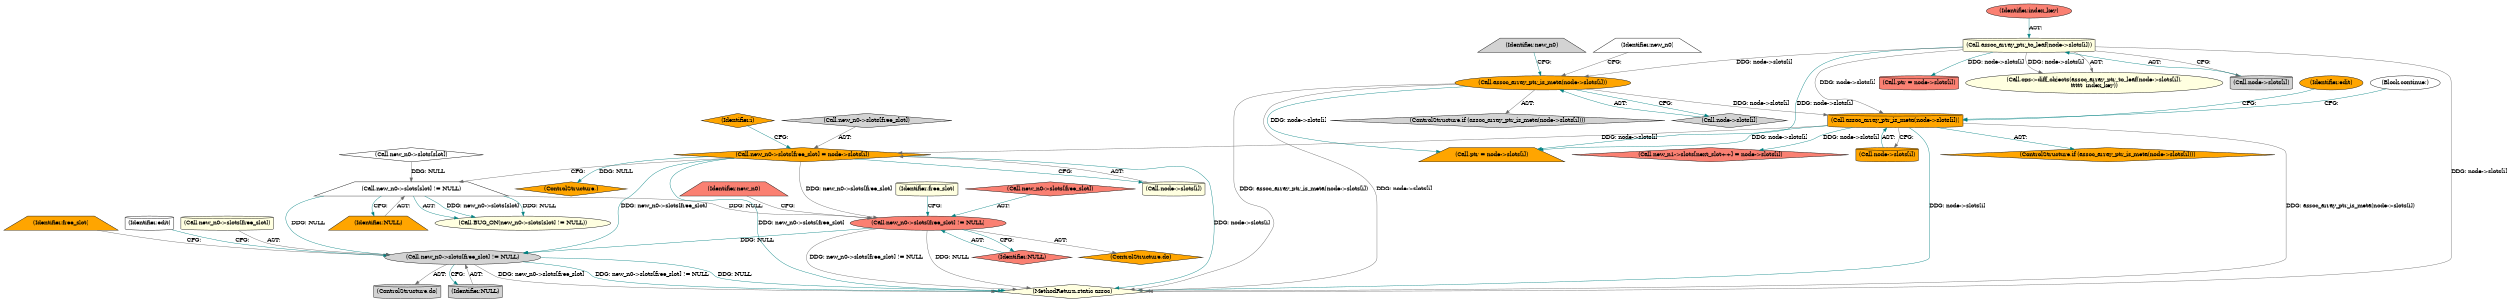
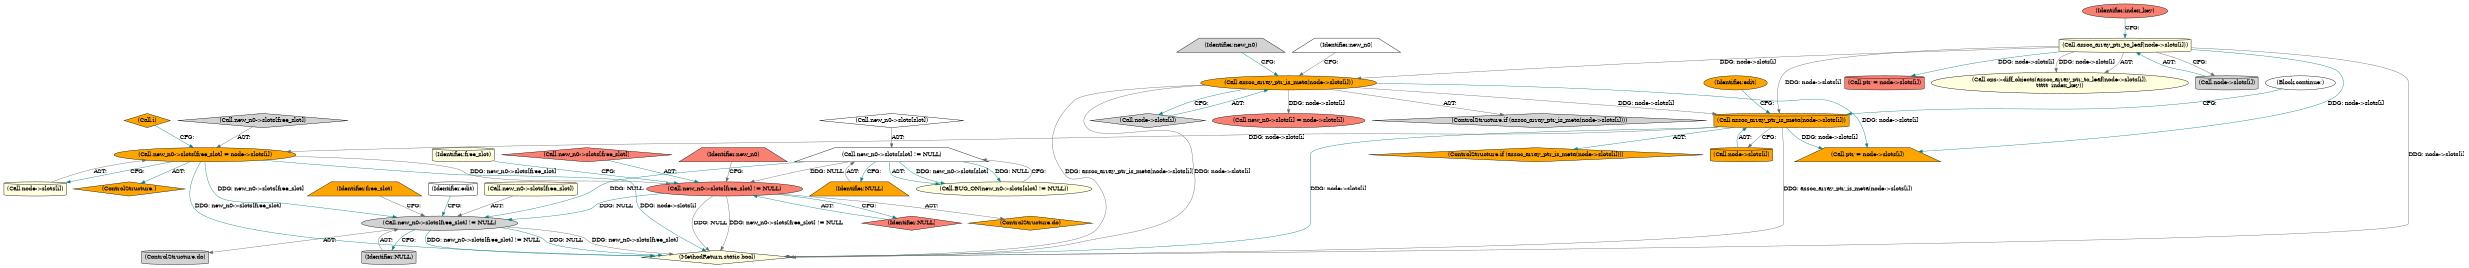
(2036, 28) -> (2133, 28)
(738, 121) -> (147, 121)
none -> (1289, 121)
(802, 155) -> (205, 155)
(1710, 155) -> none
(598, 167) -> (1018, 164)
(428, 172) -> (899, 138)
(616, 172) -> (179, 172)
(1072, 292) -> (717, 257)
